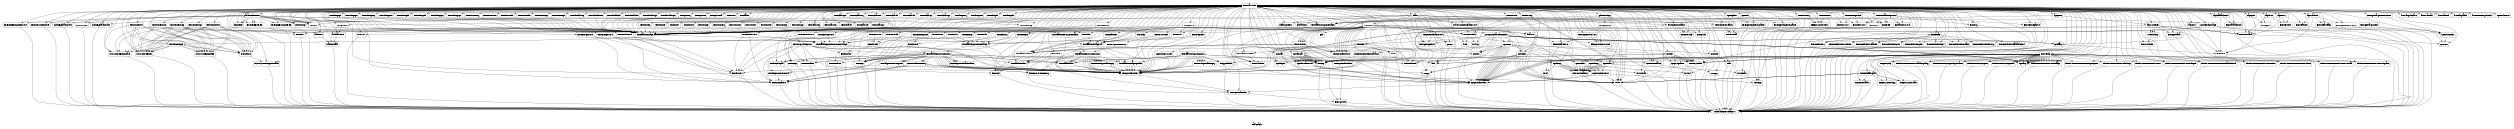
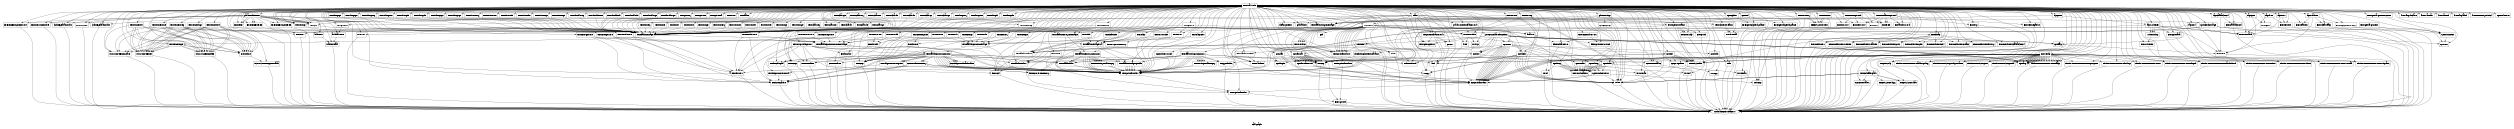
(1026, 7) -> none
(1764, 7) -> none
(1177, 32) -> (1257, 33)
